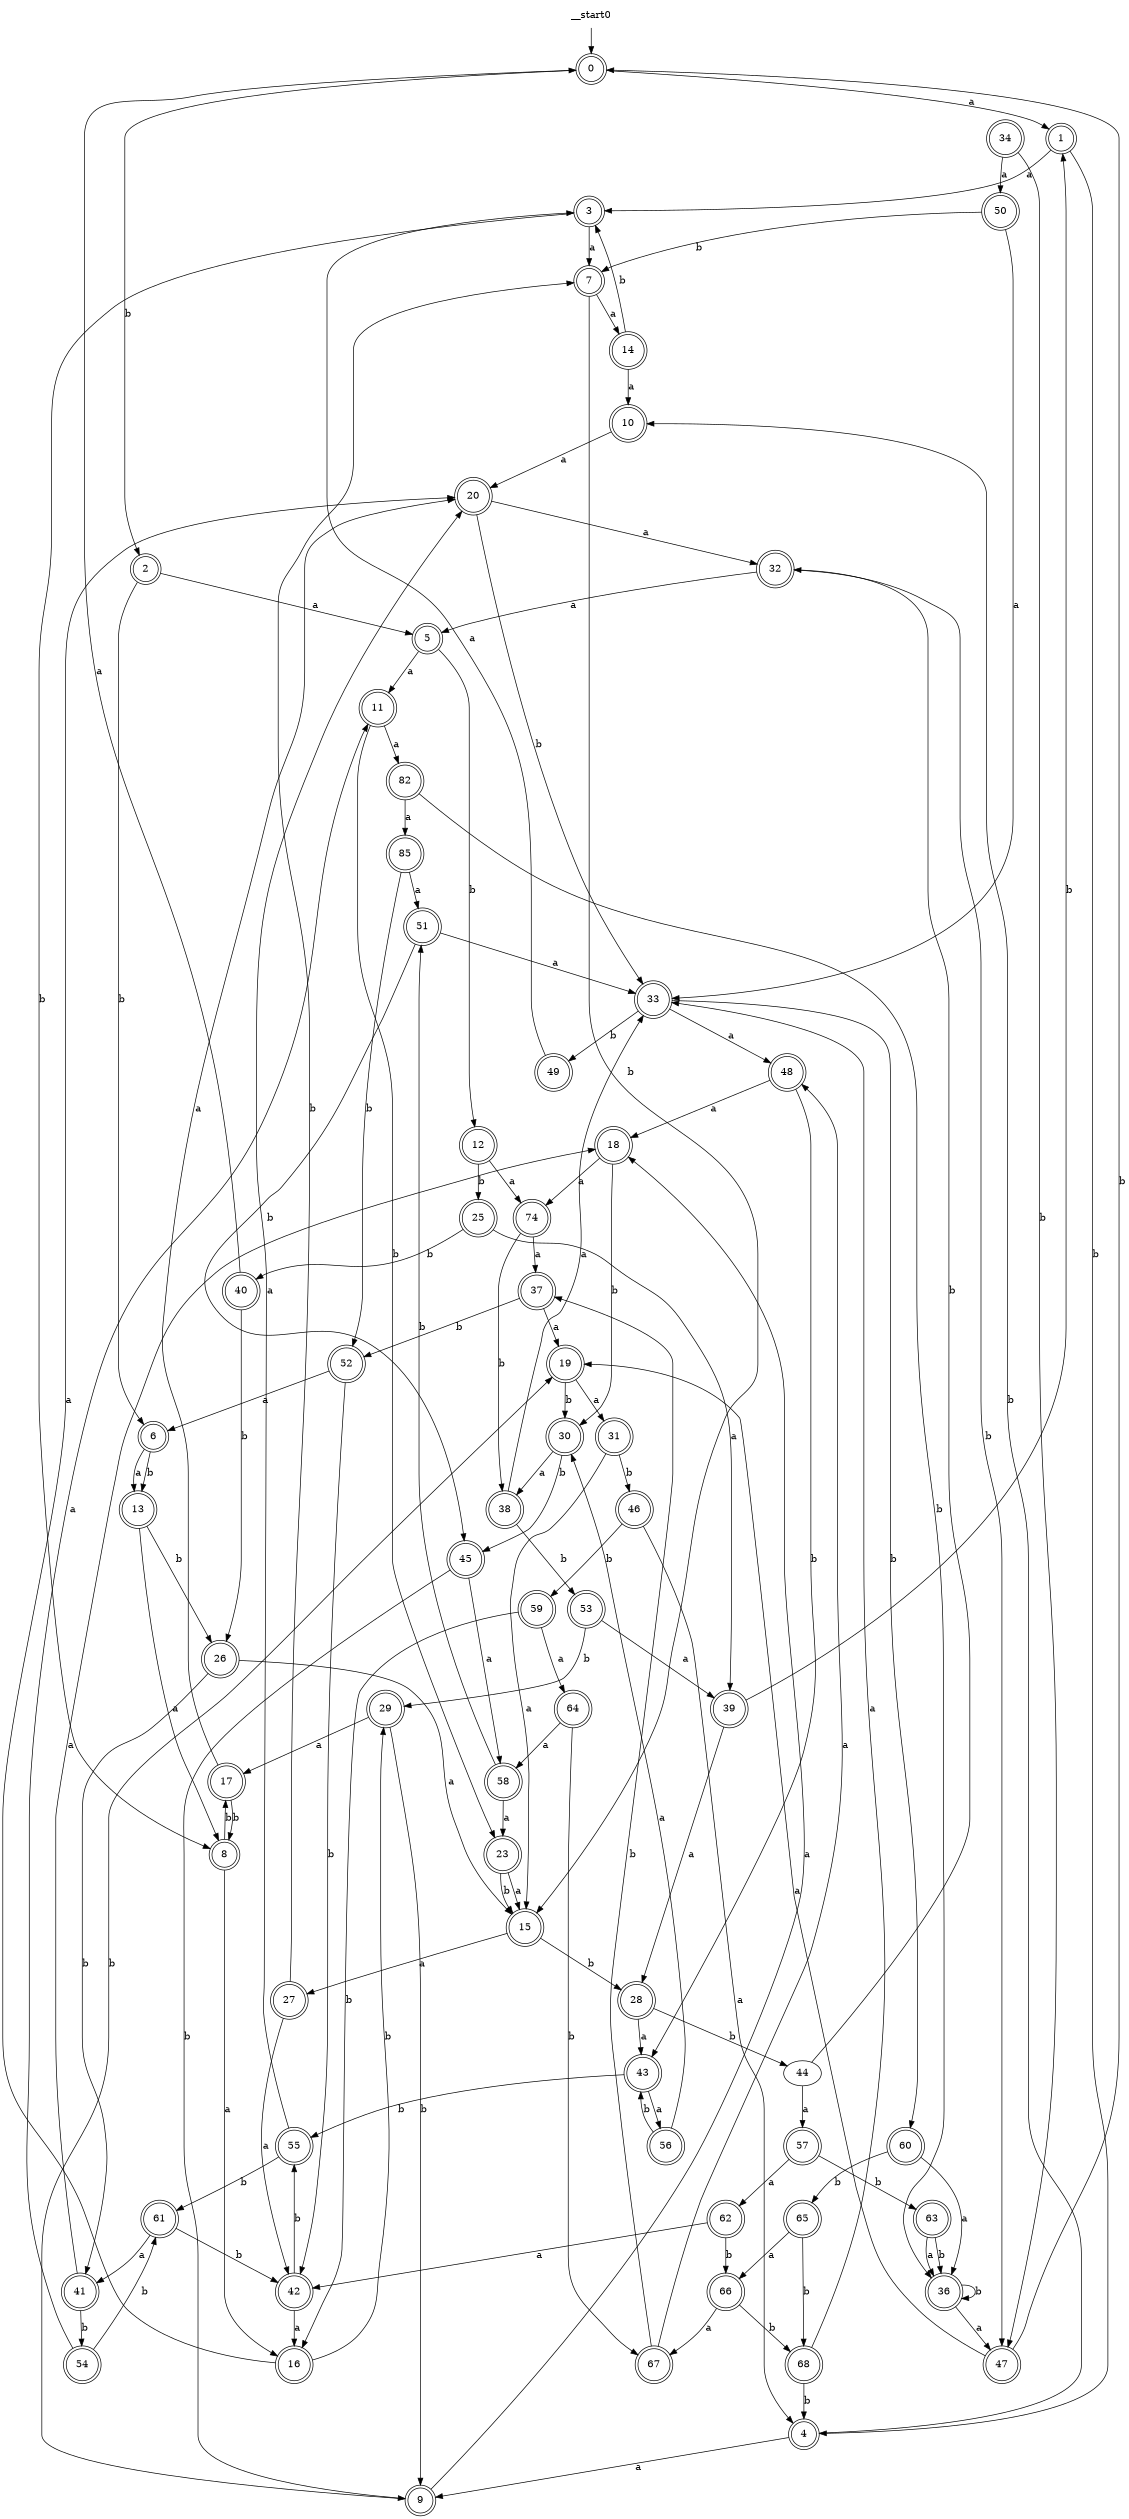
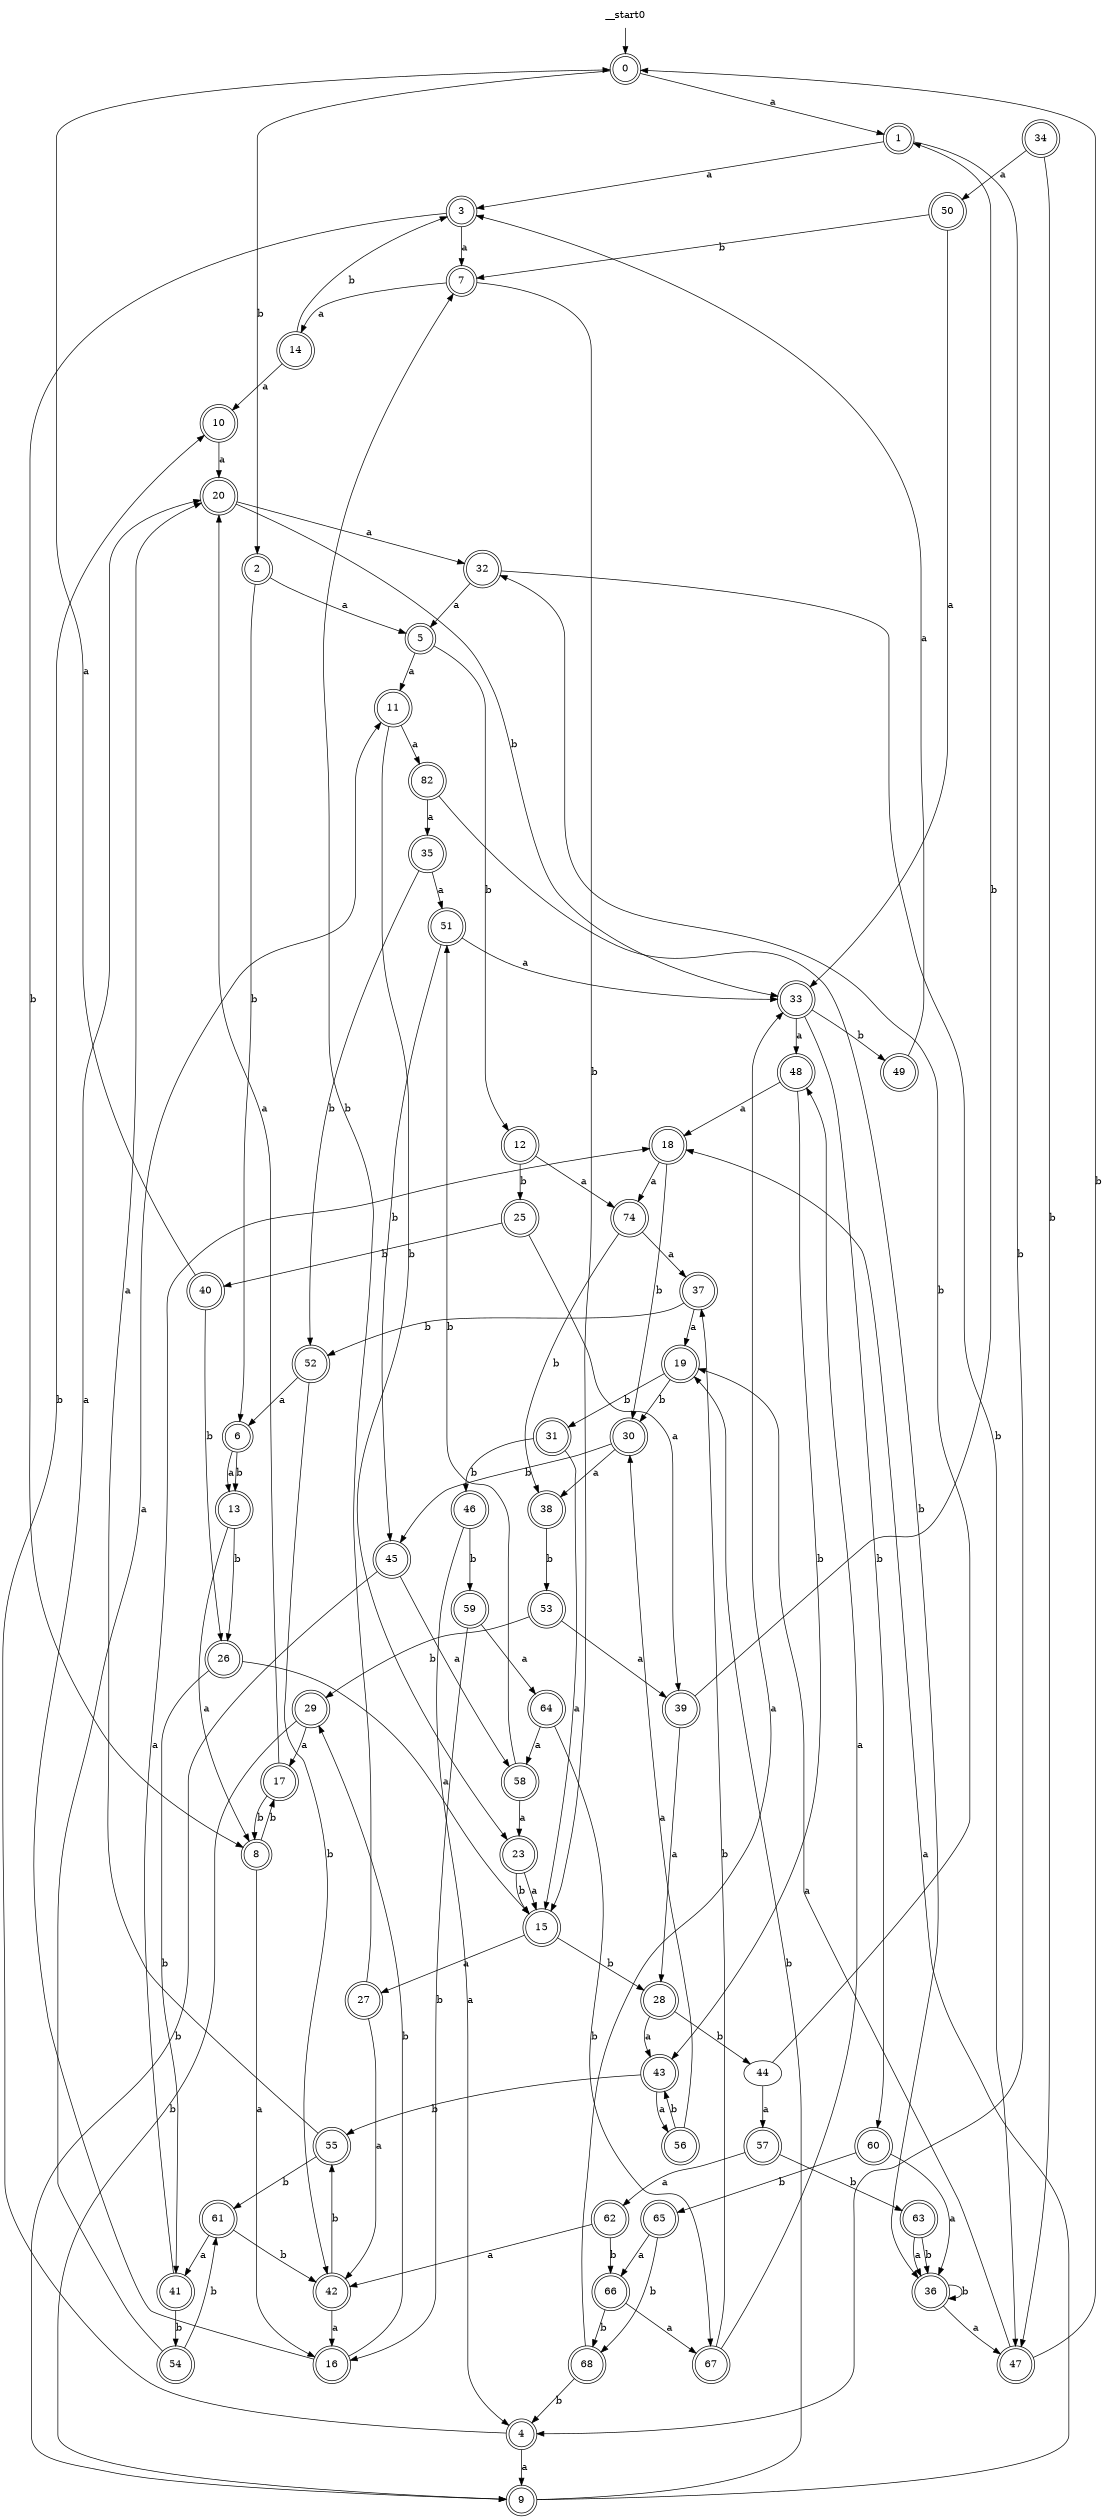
(405, 854) -> (427, 854)
(580, 1257) -> none
(596, 1400) -> (628, 1400)
